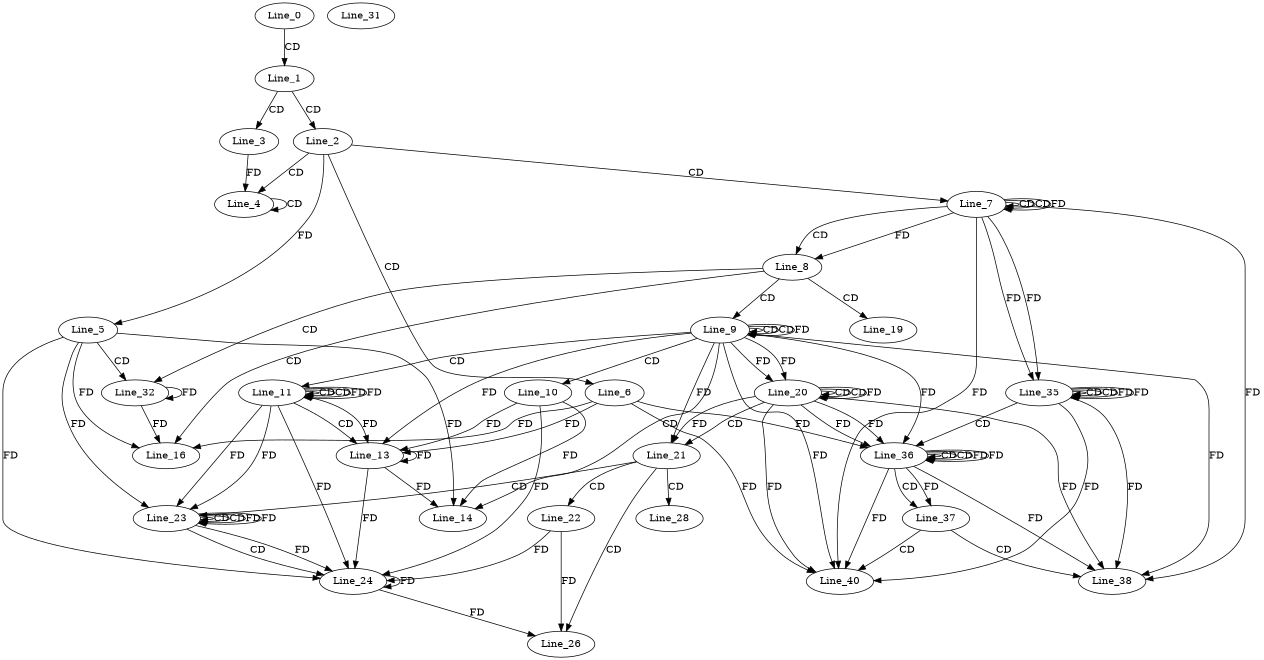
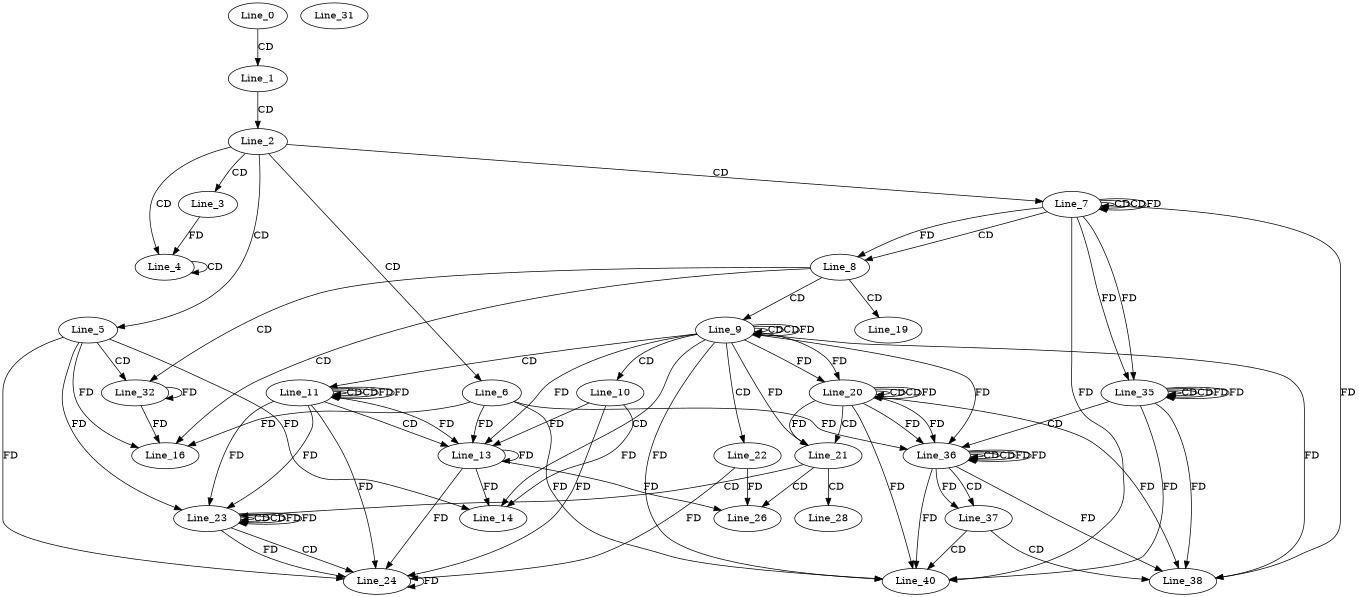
(269, 107) -> (231, 169)
(306, 236) -> (261, 236)
(601, 475) -> (732, 390)
(454, 612) -> (609, 482)
